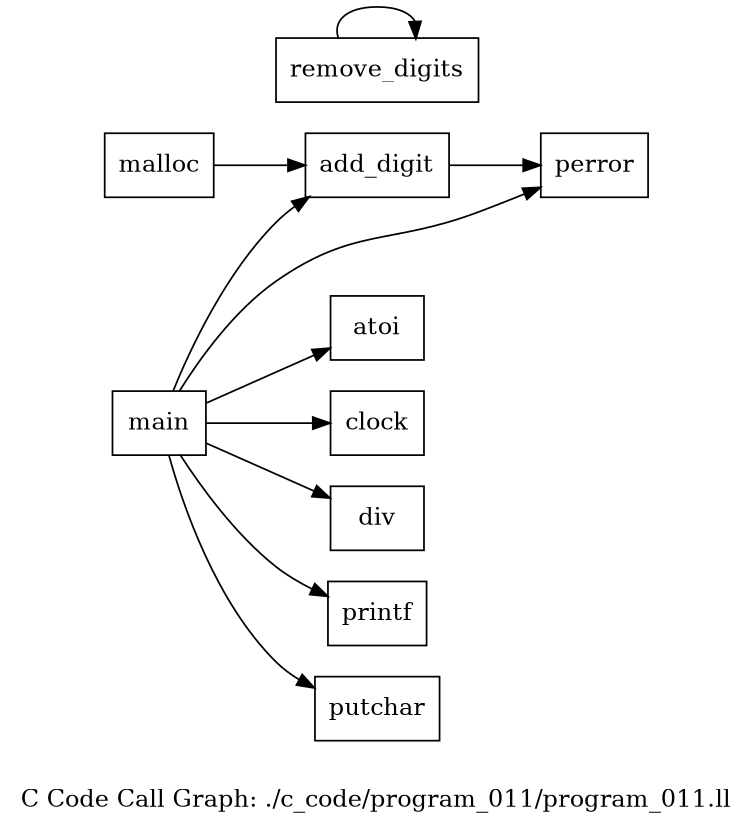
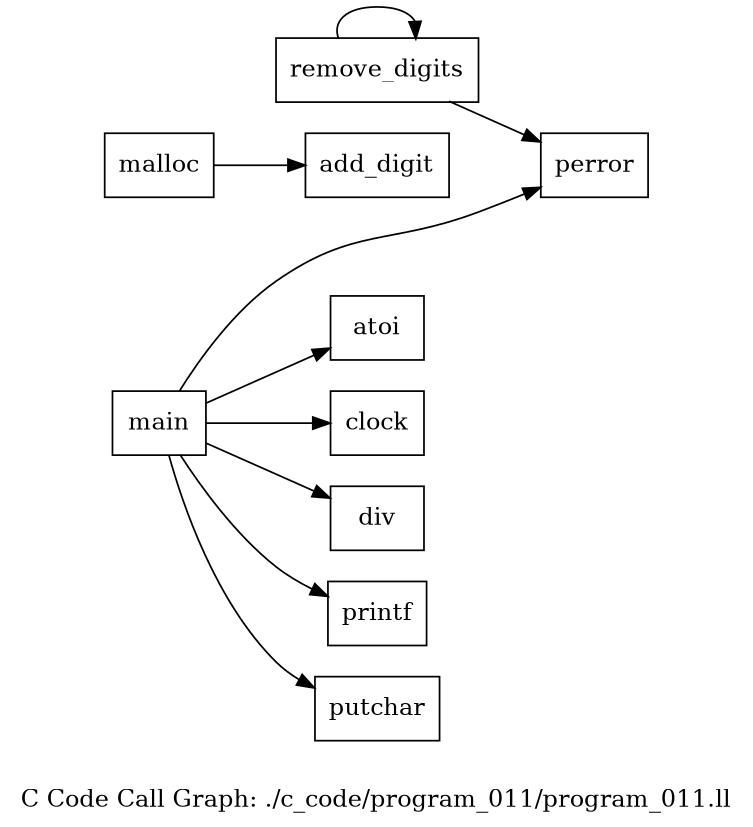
(486, 165) -> (487, 118)
(223, 292) -> none
